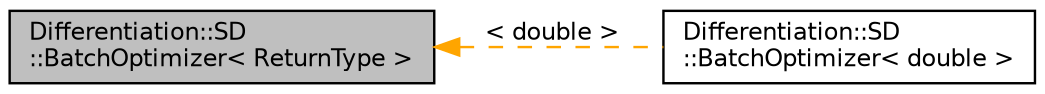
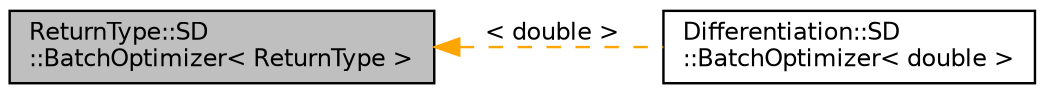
(222, 47) -> (222, 47)
